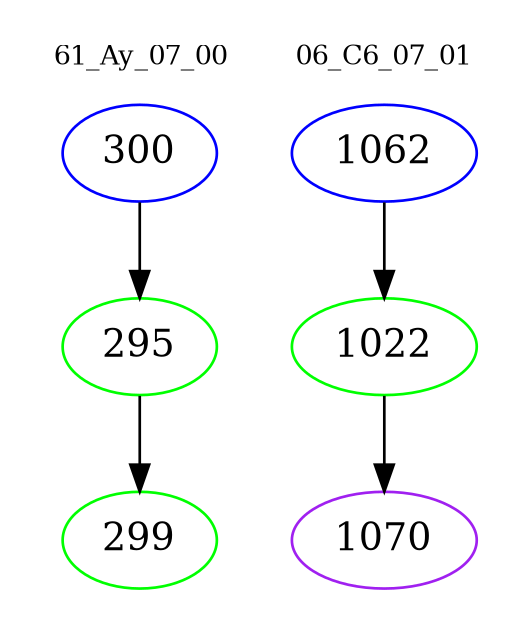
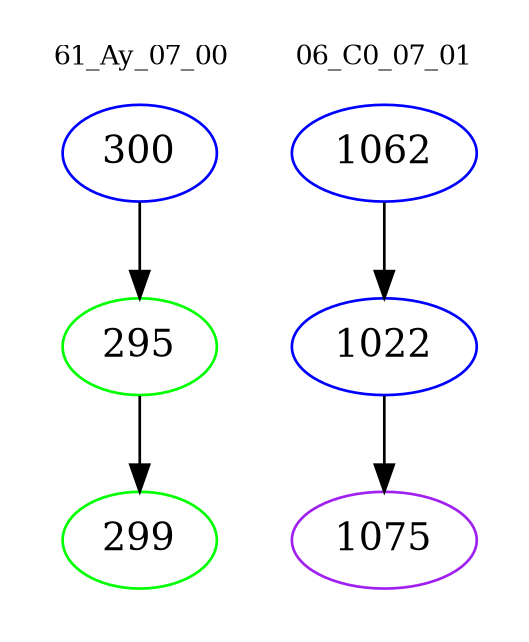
(384, 58) -> (384, 58)
(384, 347) -> (384, 347)
(384, 540) -> (384, 540)
